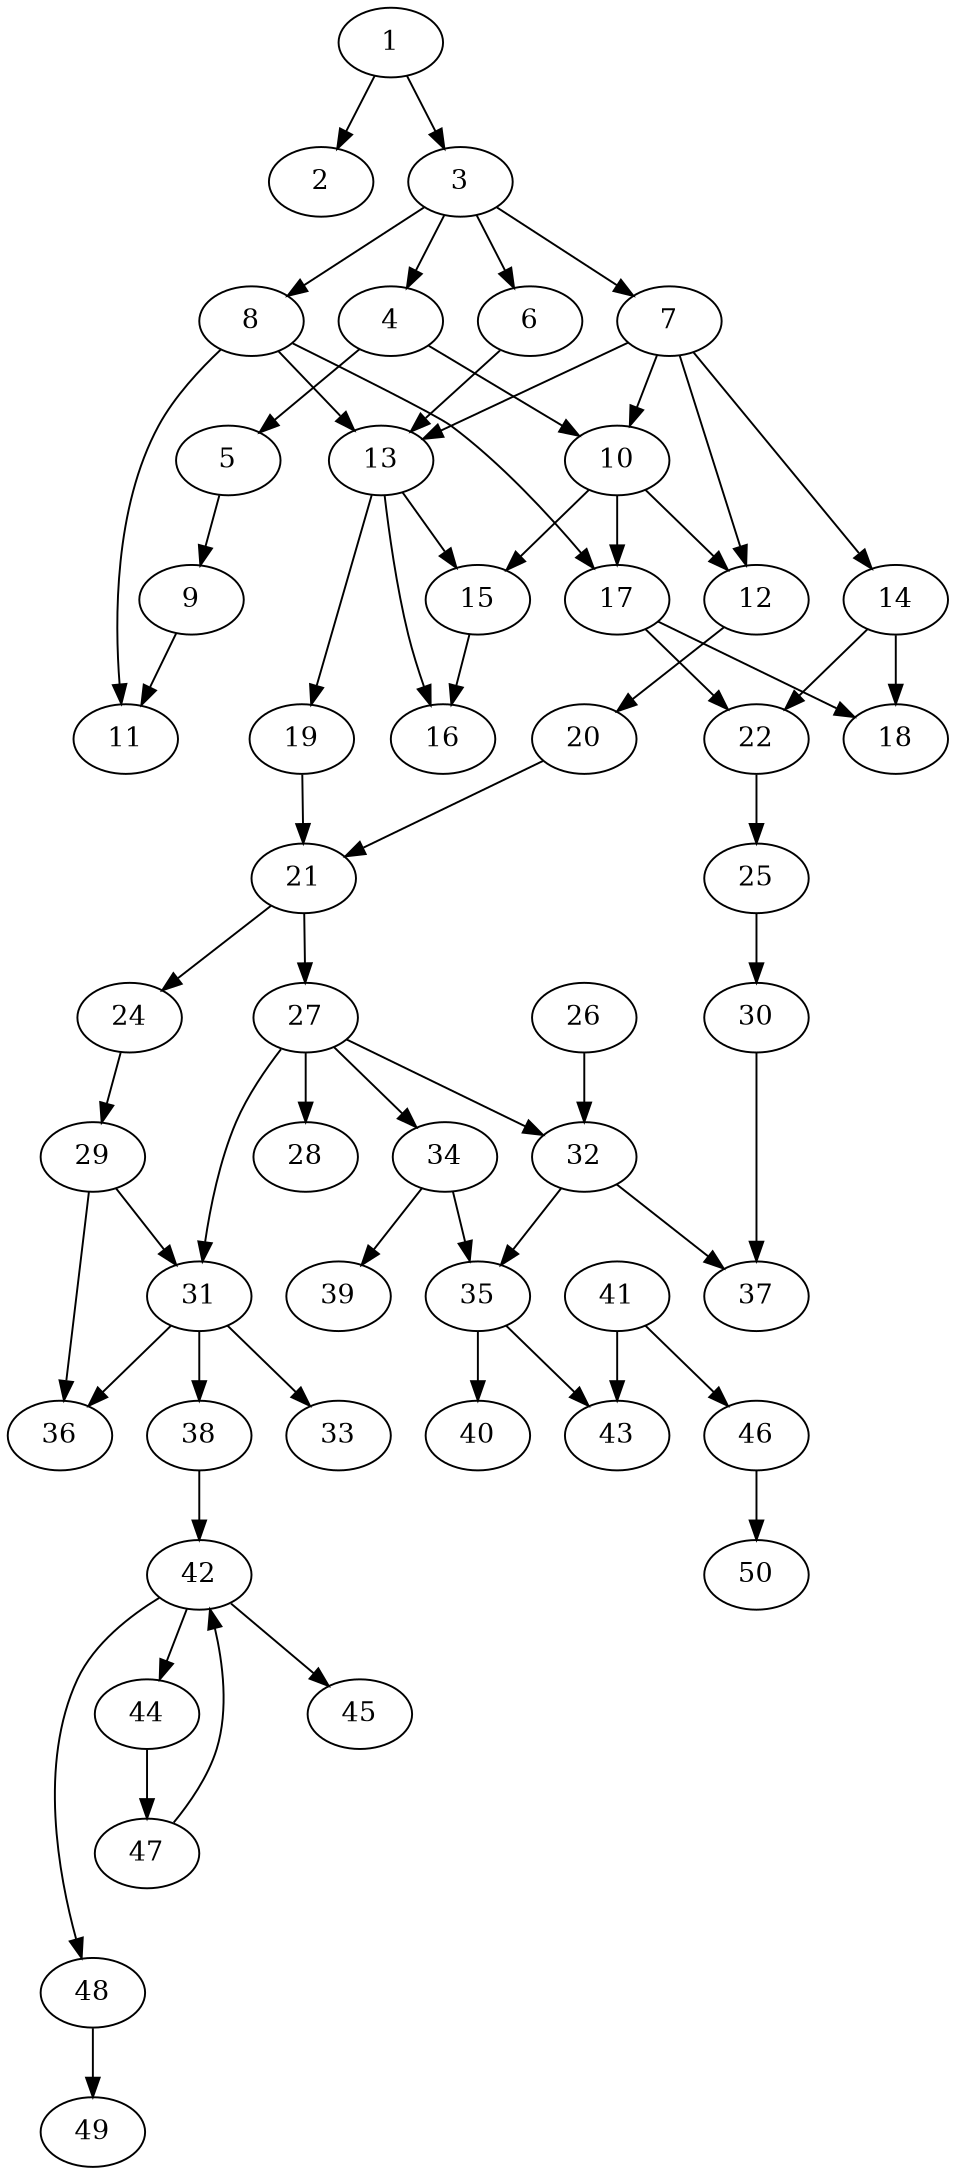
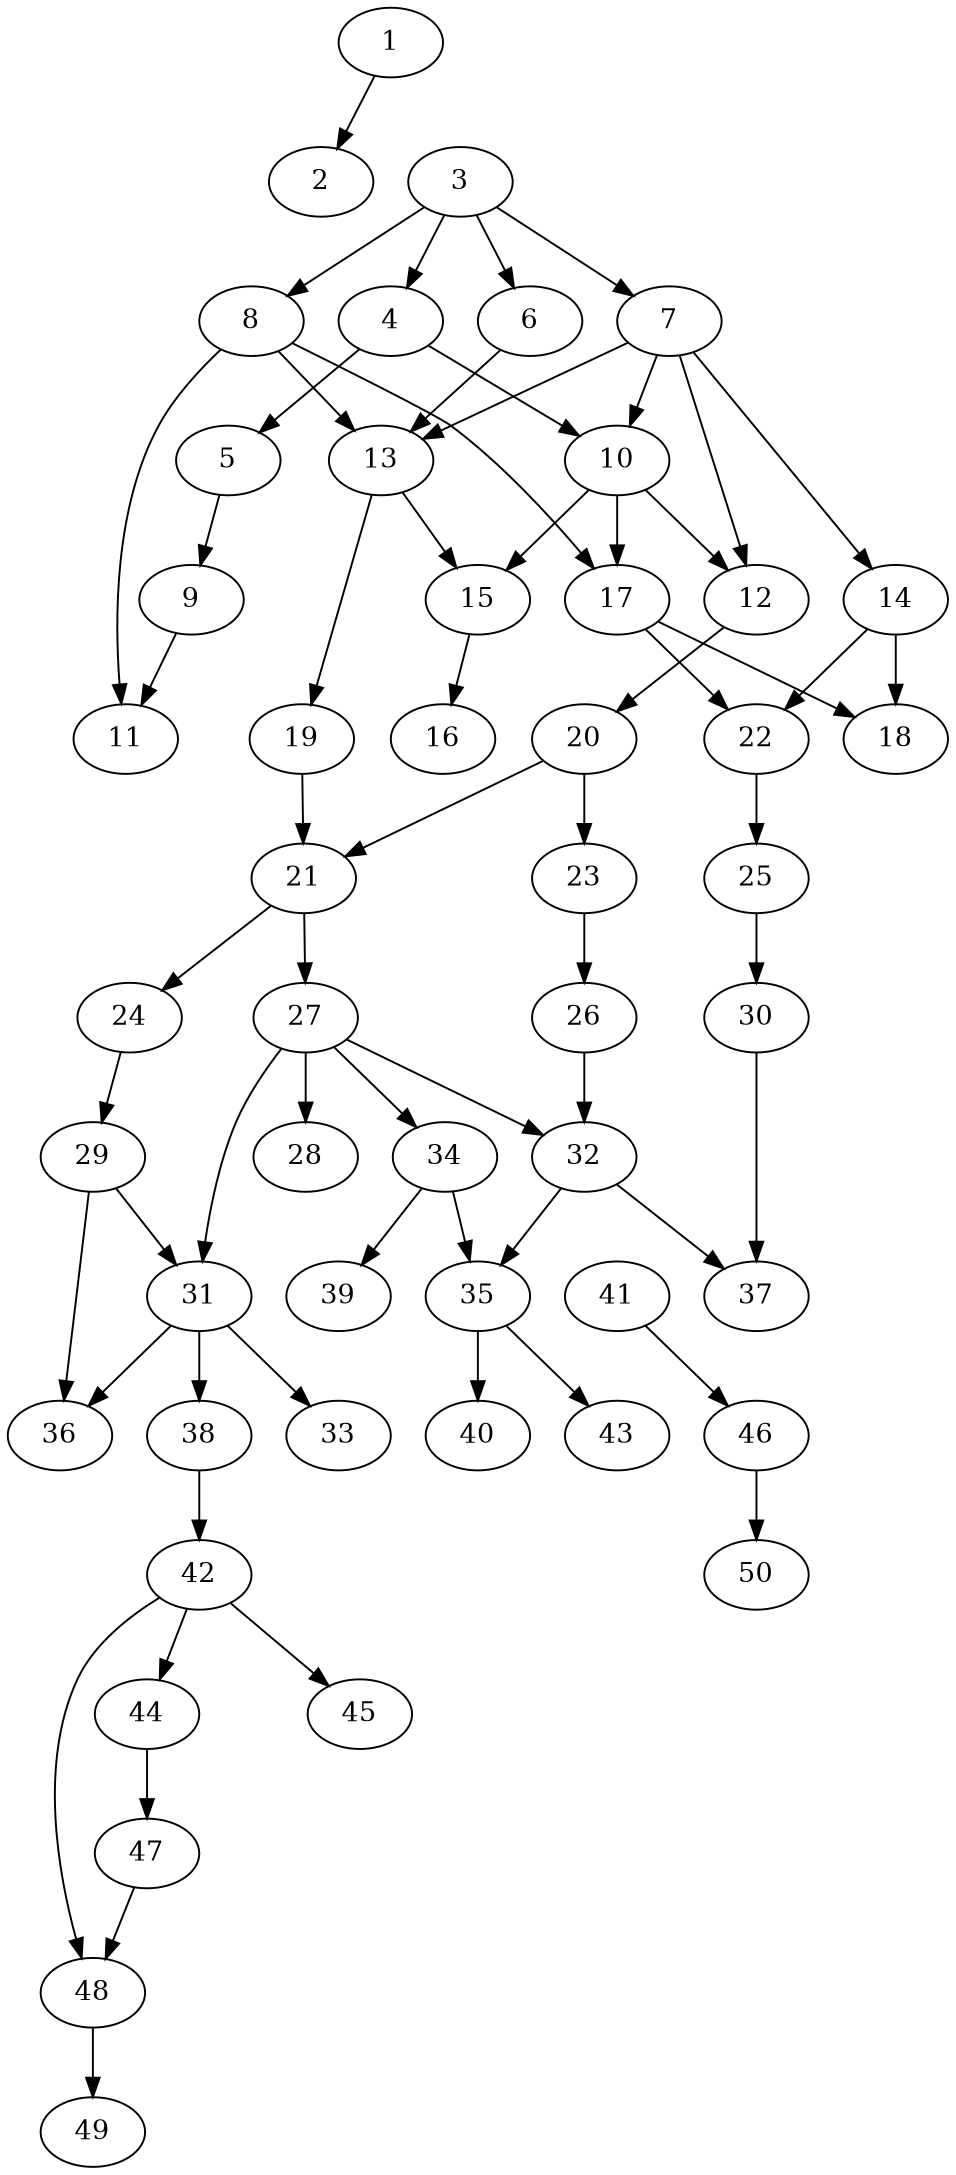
(421, 104) -> none
(399, 592) -> none
none -> (584, 878)
(617, 1356) -> none
(221, 1731) -> (124, 1914)
